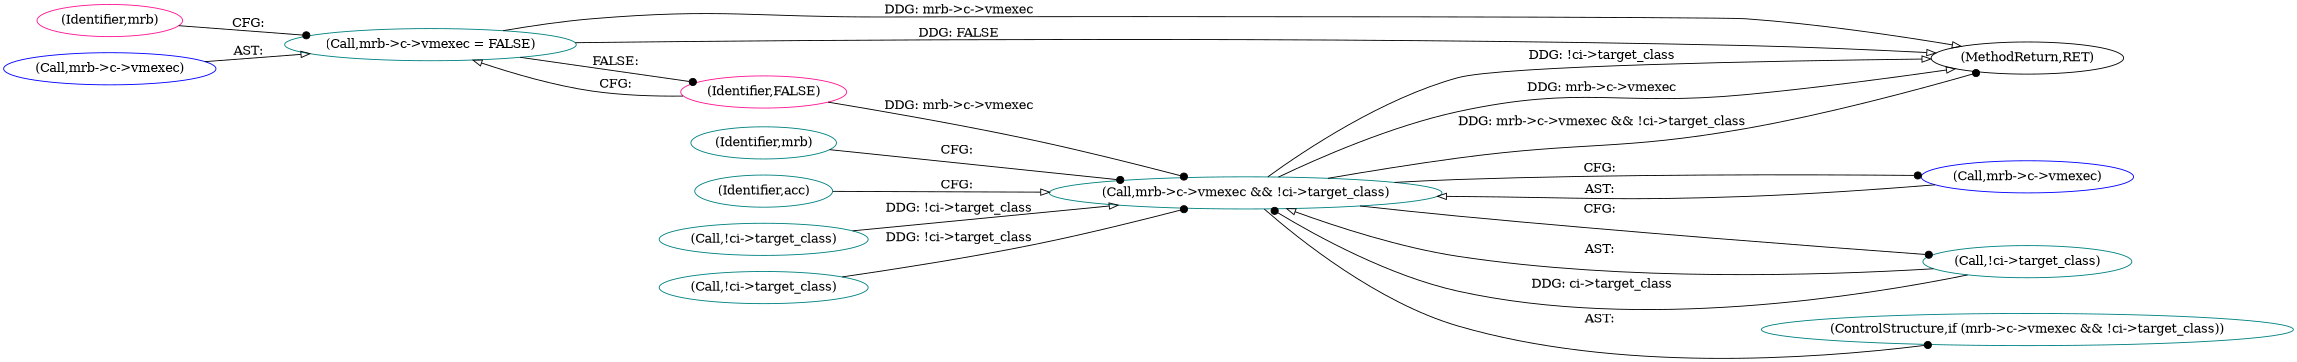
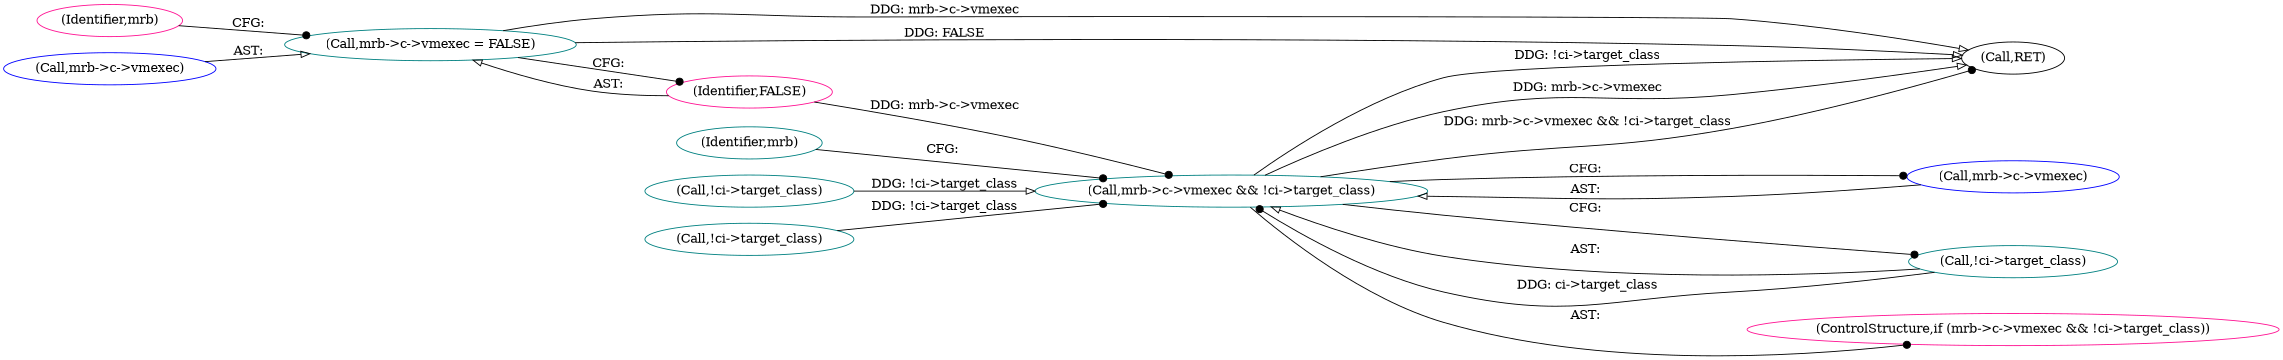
(2027, 58) -> (2013, 58)
(618, 62) -> (611, 64)
(618, 84) -> (611, 84)
(764, 191) -> none
(2027, 330) -> (2013, 330)
